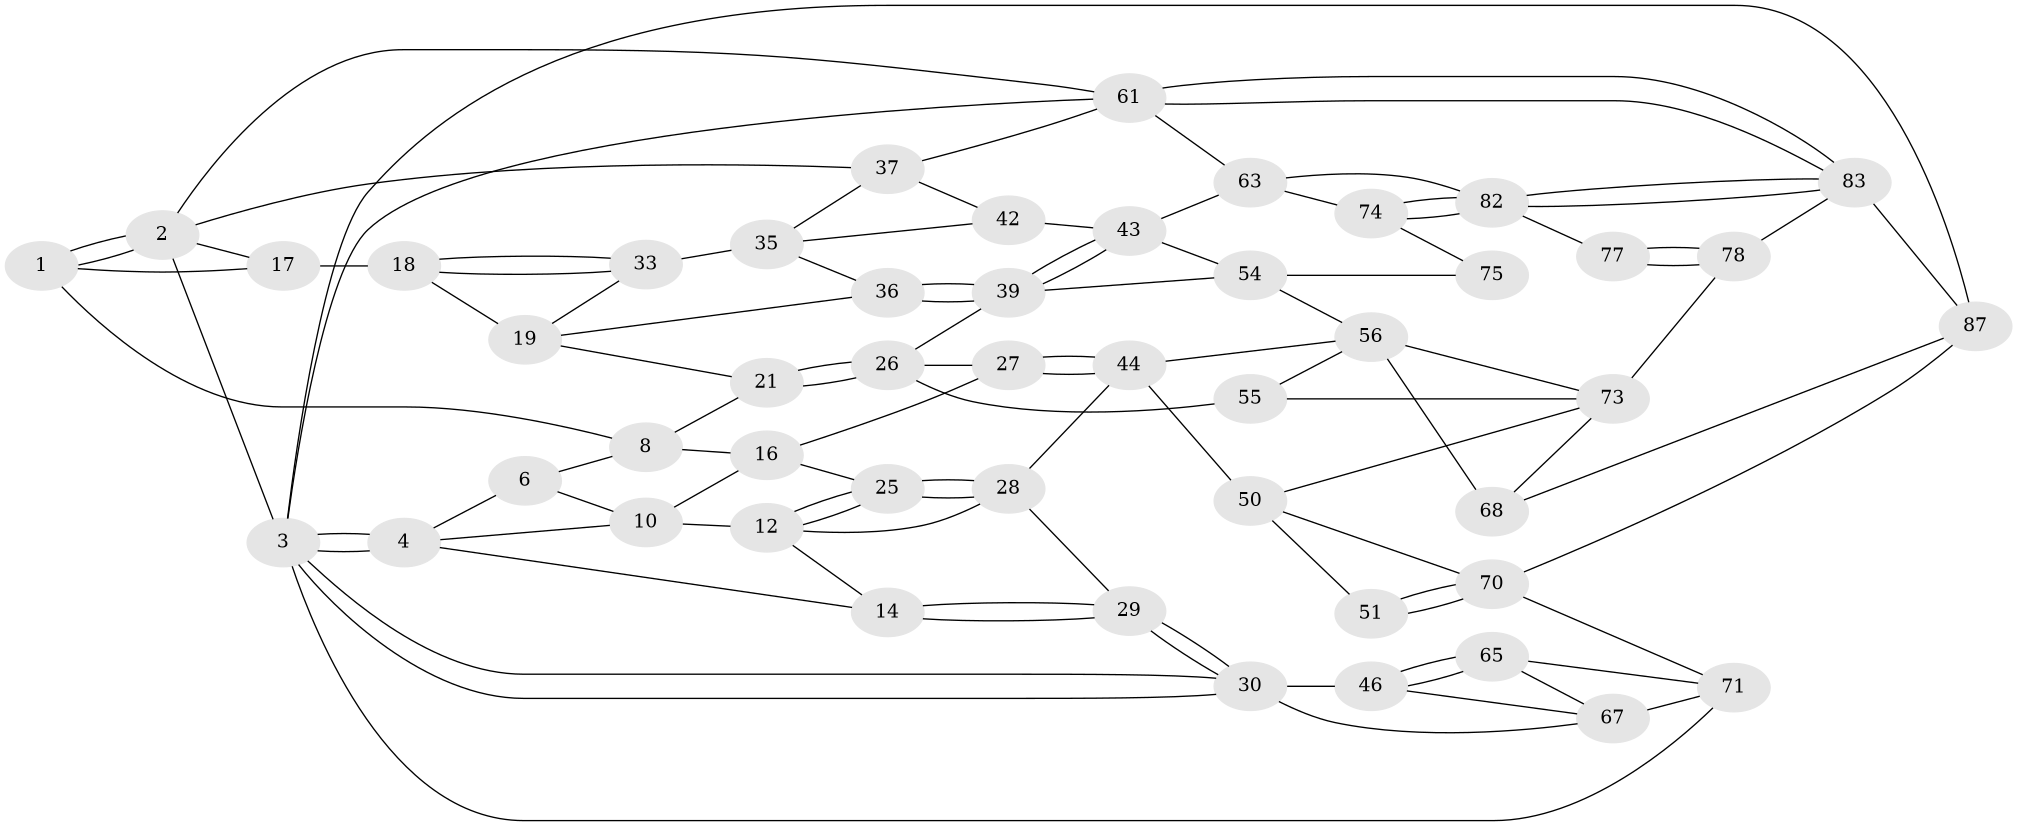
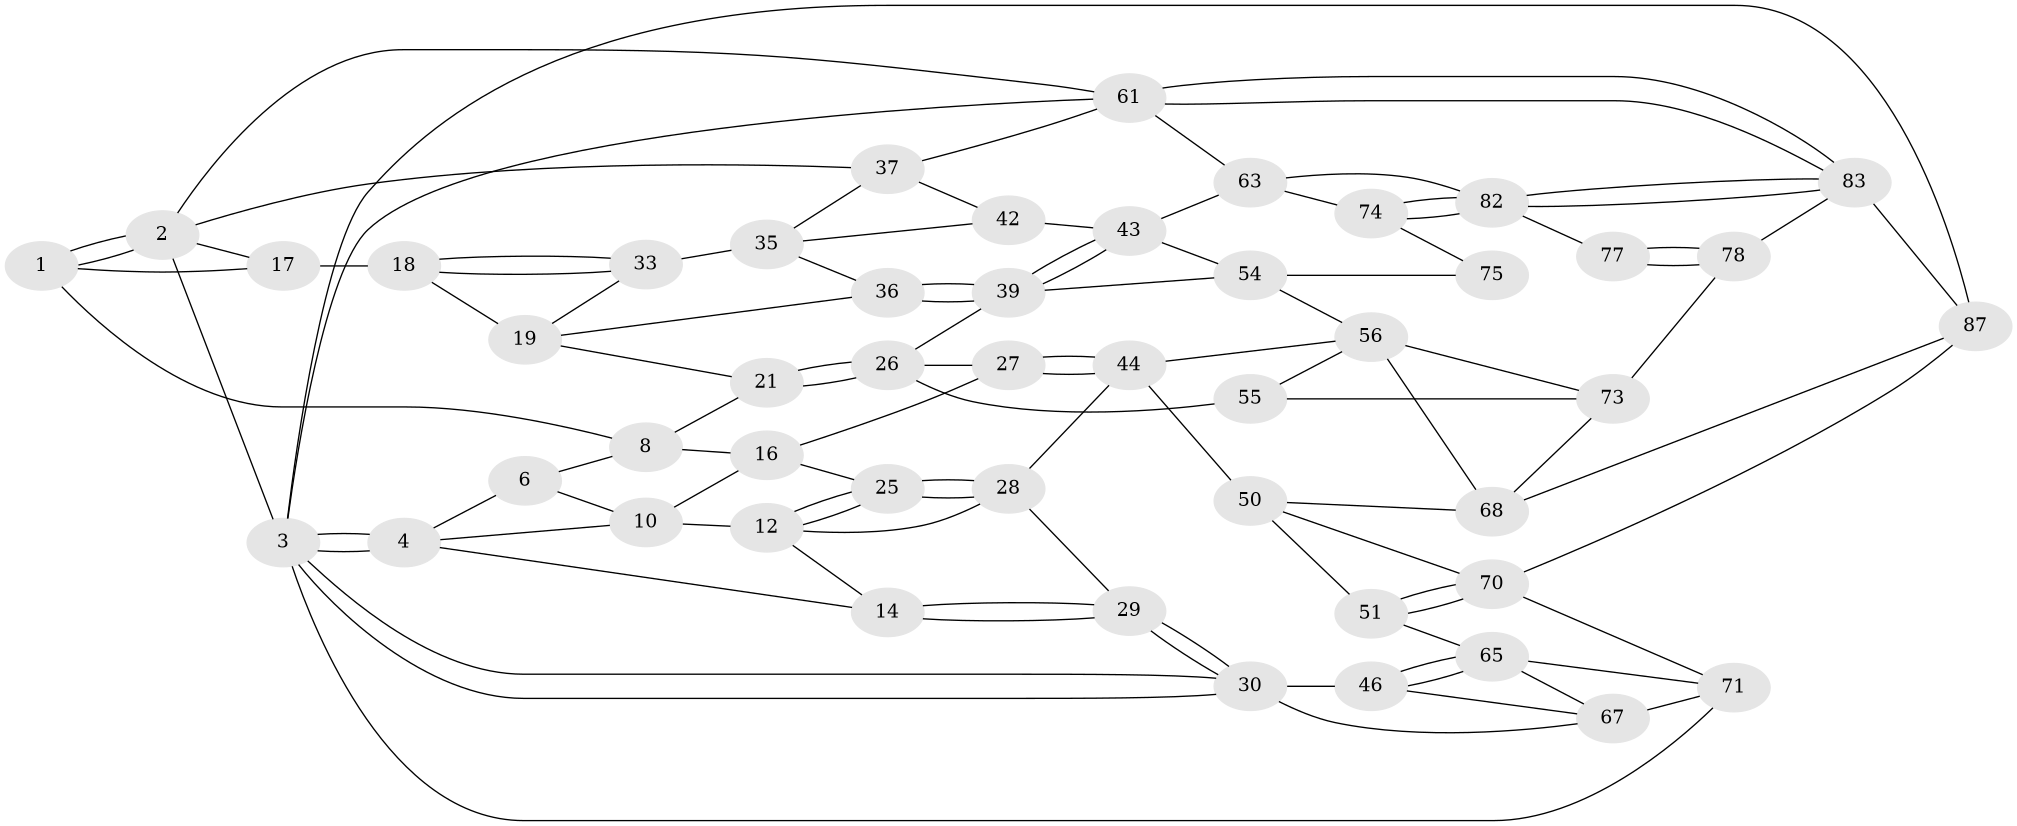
(1432, 450) -> (1371, 506)
none -> (1432, 635)
